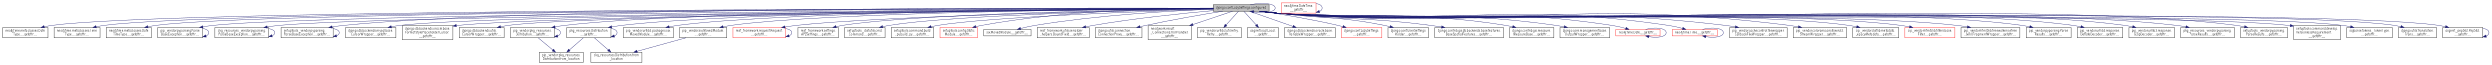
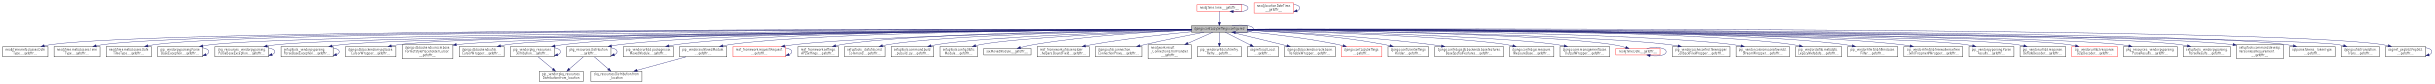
(1299, 8) -> (1274, 8)
(1472, 15) -> (1219, 17)
(959, 33) -> (959, 52)
(1930, 33) -> (1873, 52)
(2152, 33) -> (2095, 52)
